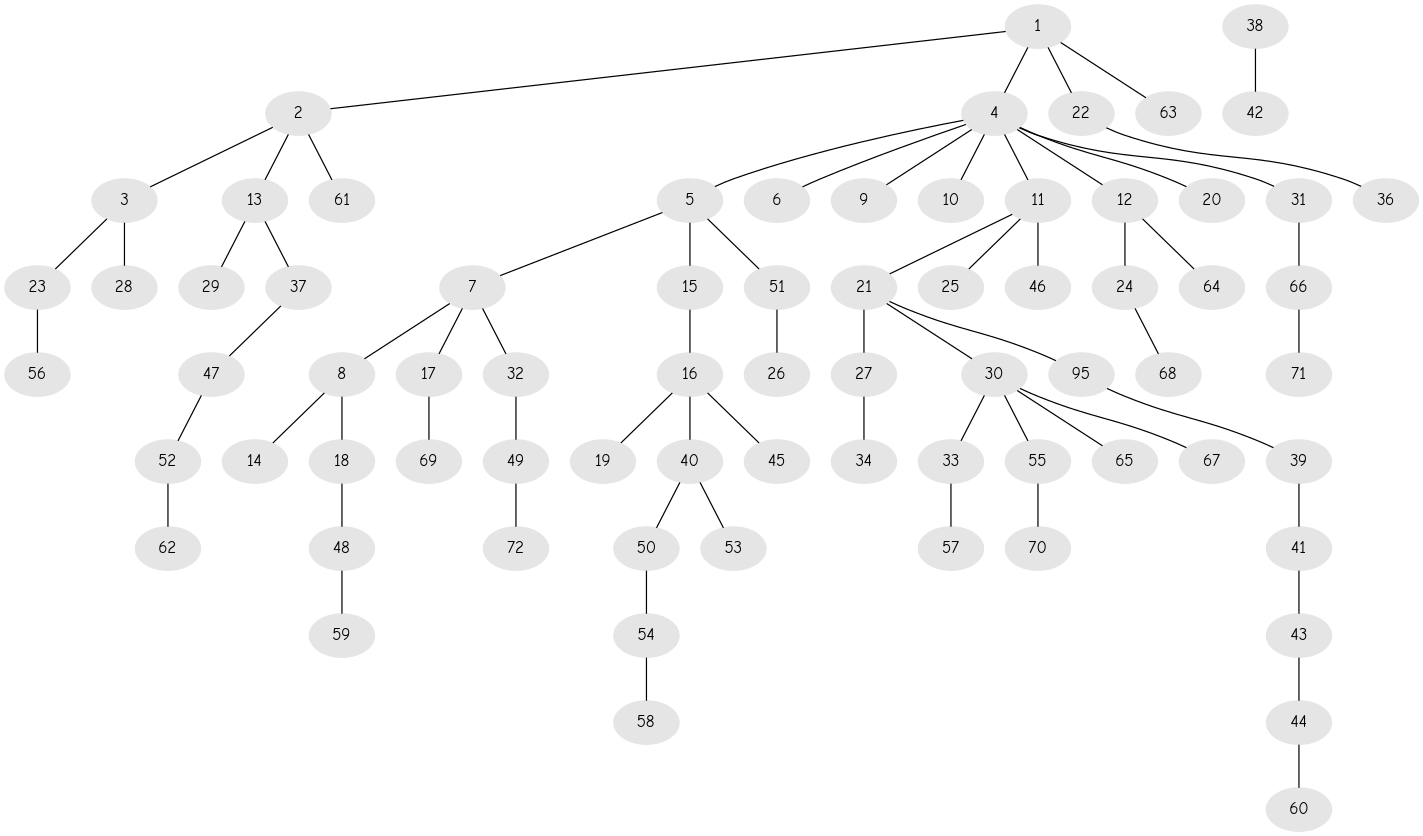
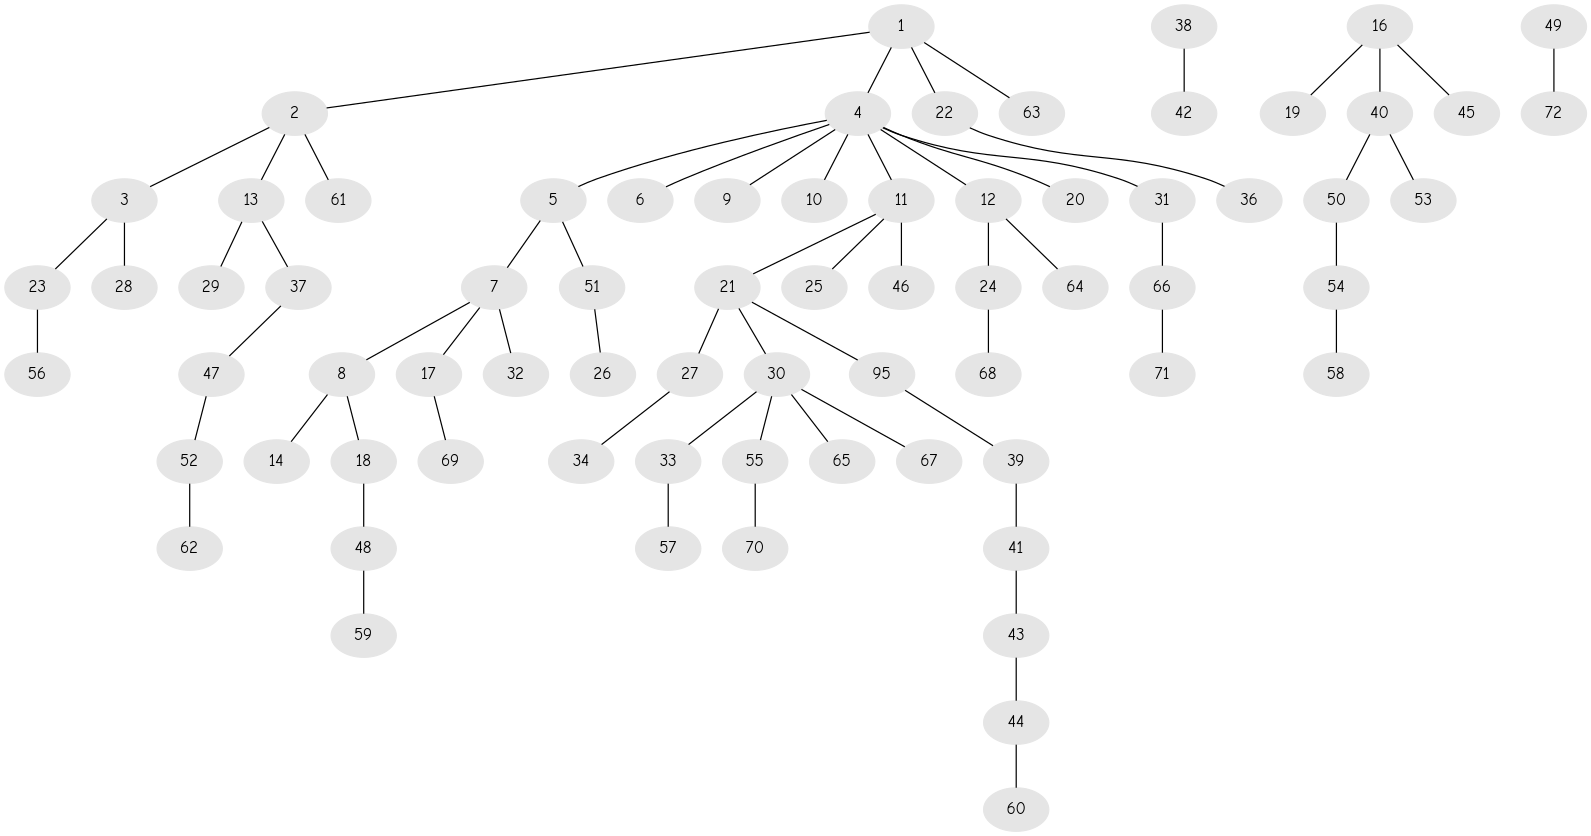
(690, 288) -> none
(516, 418) -> none
